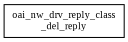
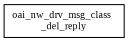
(64, 21) -> (64, 21)
